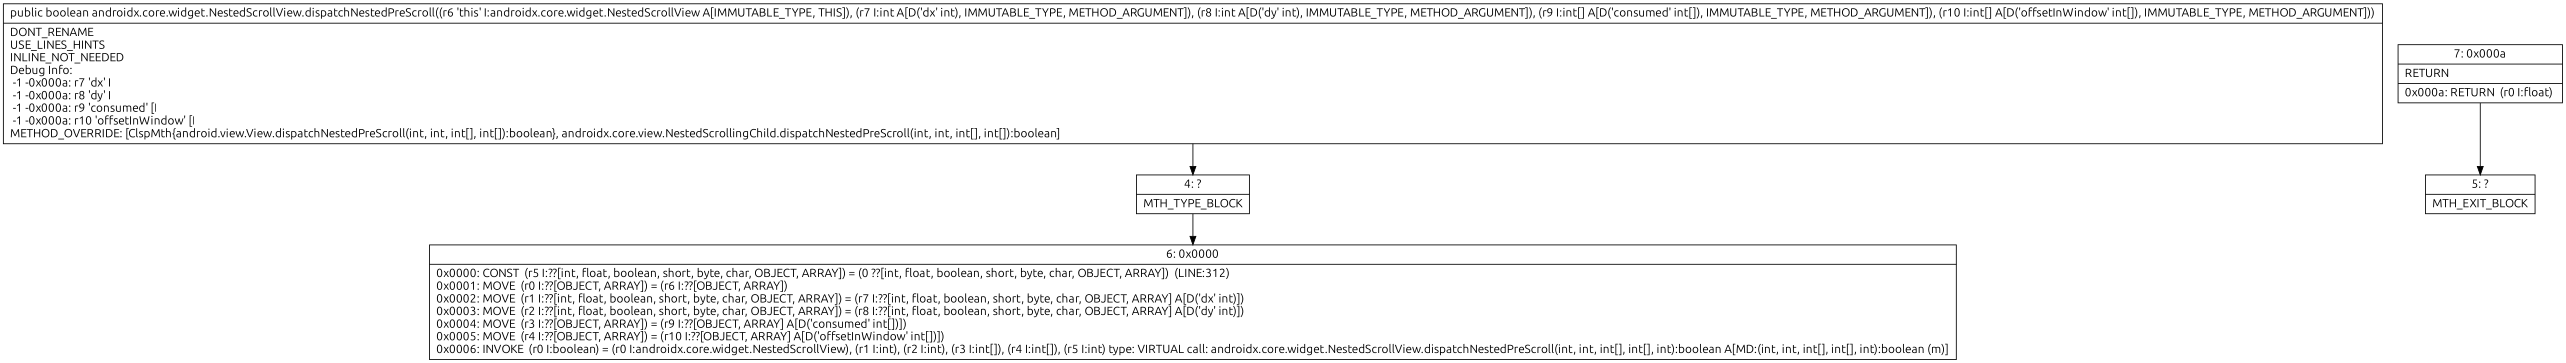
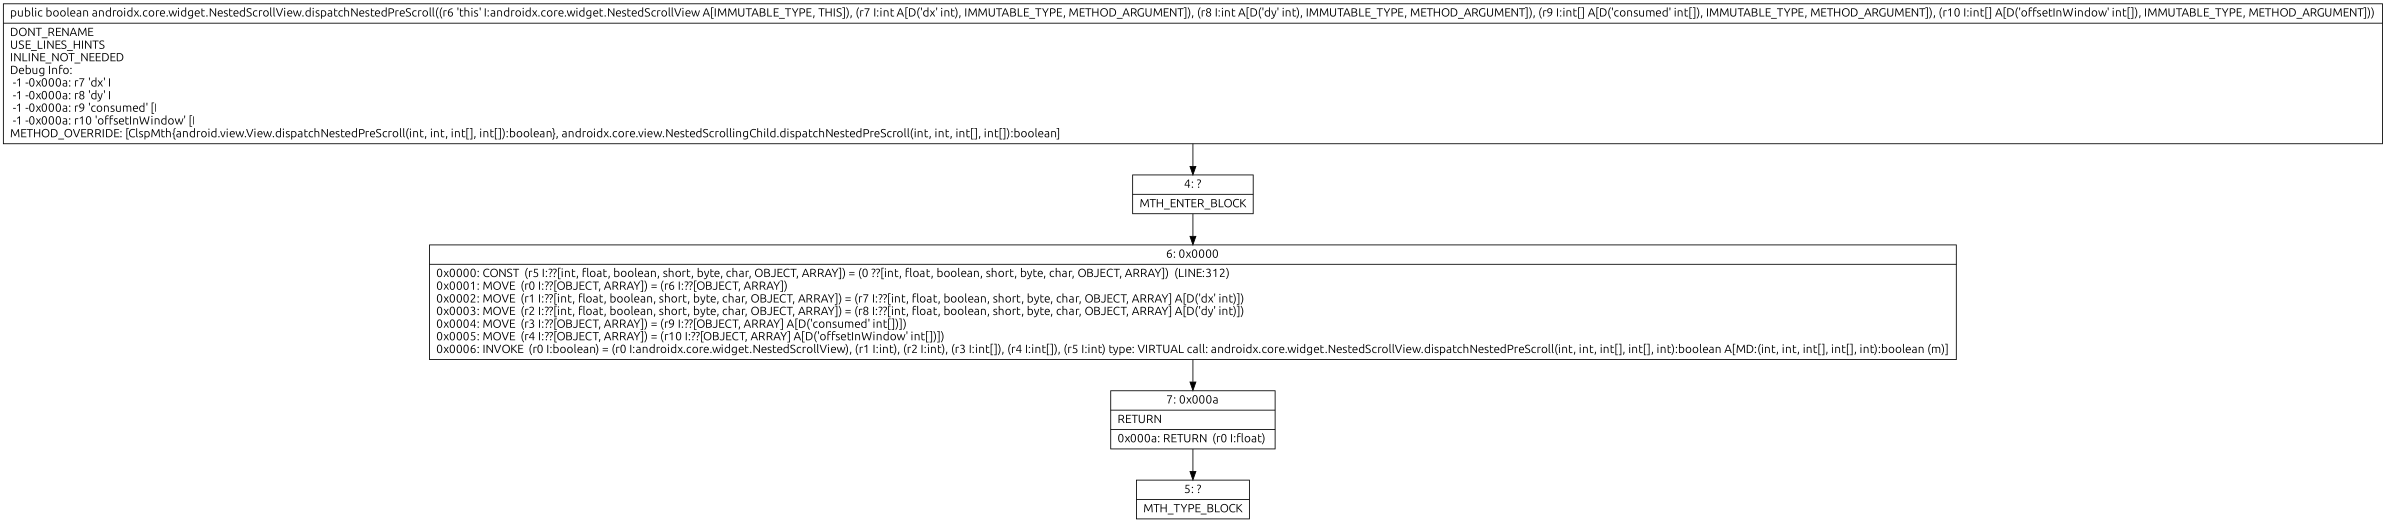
(1193, 204) -> (1193, 204)
(2480, 204) -> (1193, 509)
none -> (1193, 371)
